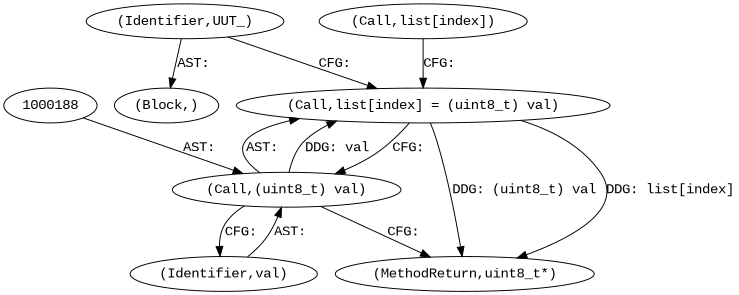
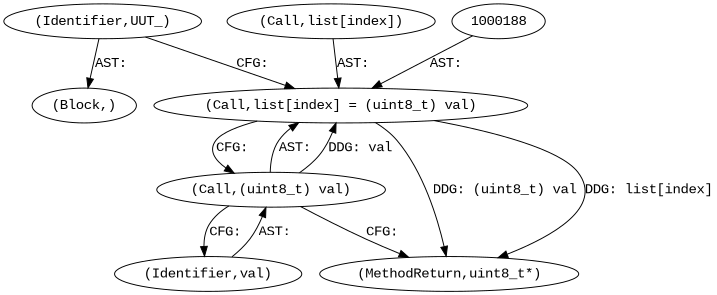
(443, 63) -> (357, 63)
(158, 144) -> (427, 60)
